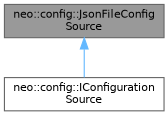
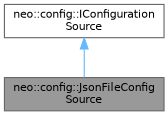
(84, 63) -> (84, 63)
